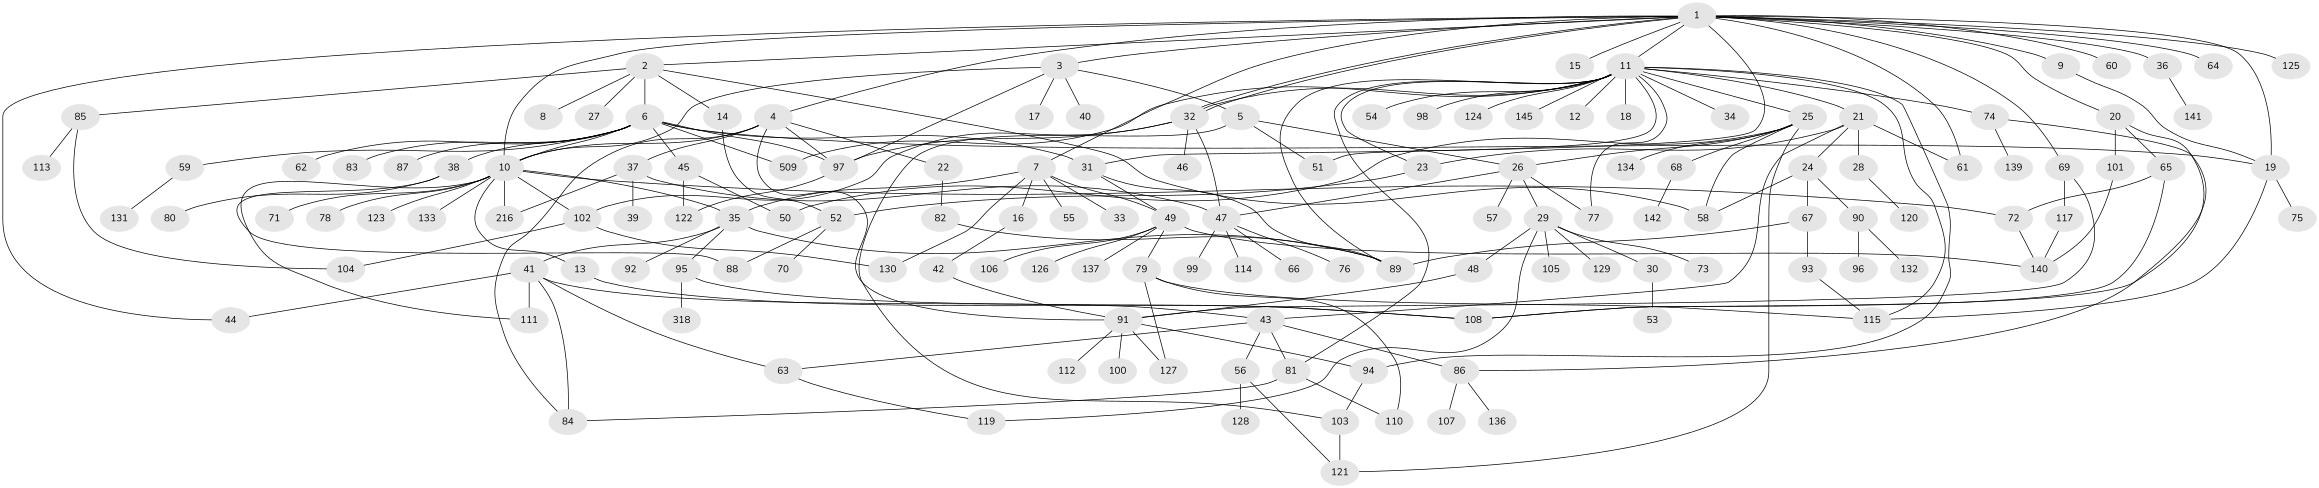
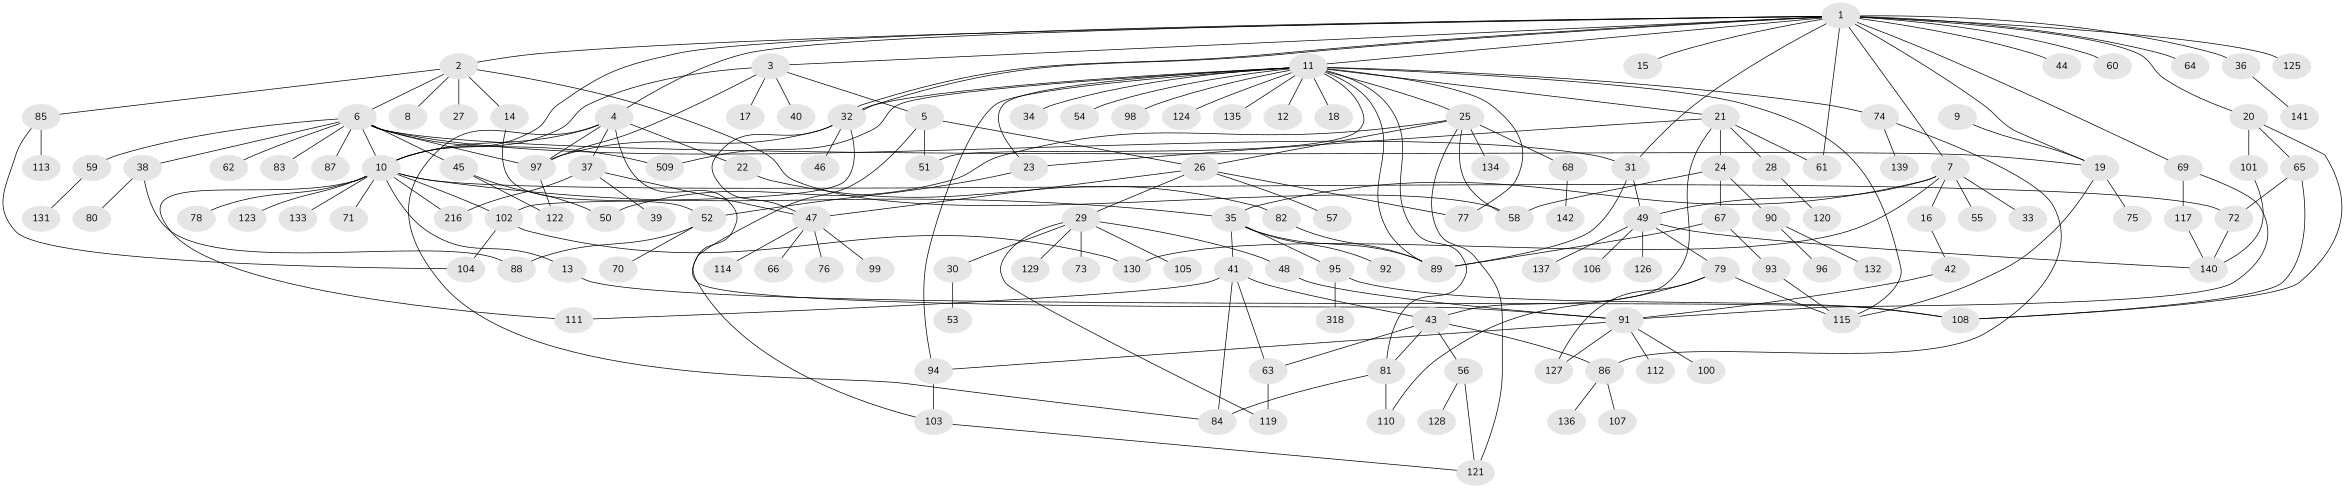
(1882, 28) -> none
(1524, 117) -> (1232, 117)
(380, 295) -> none
